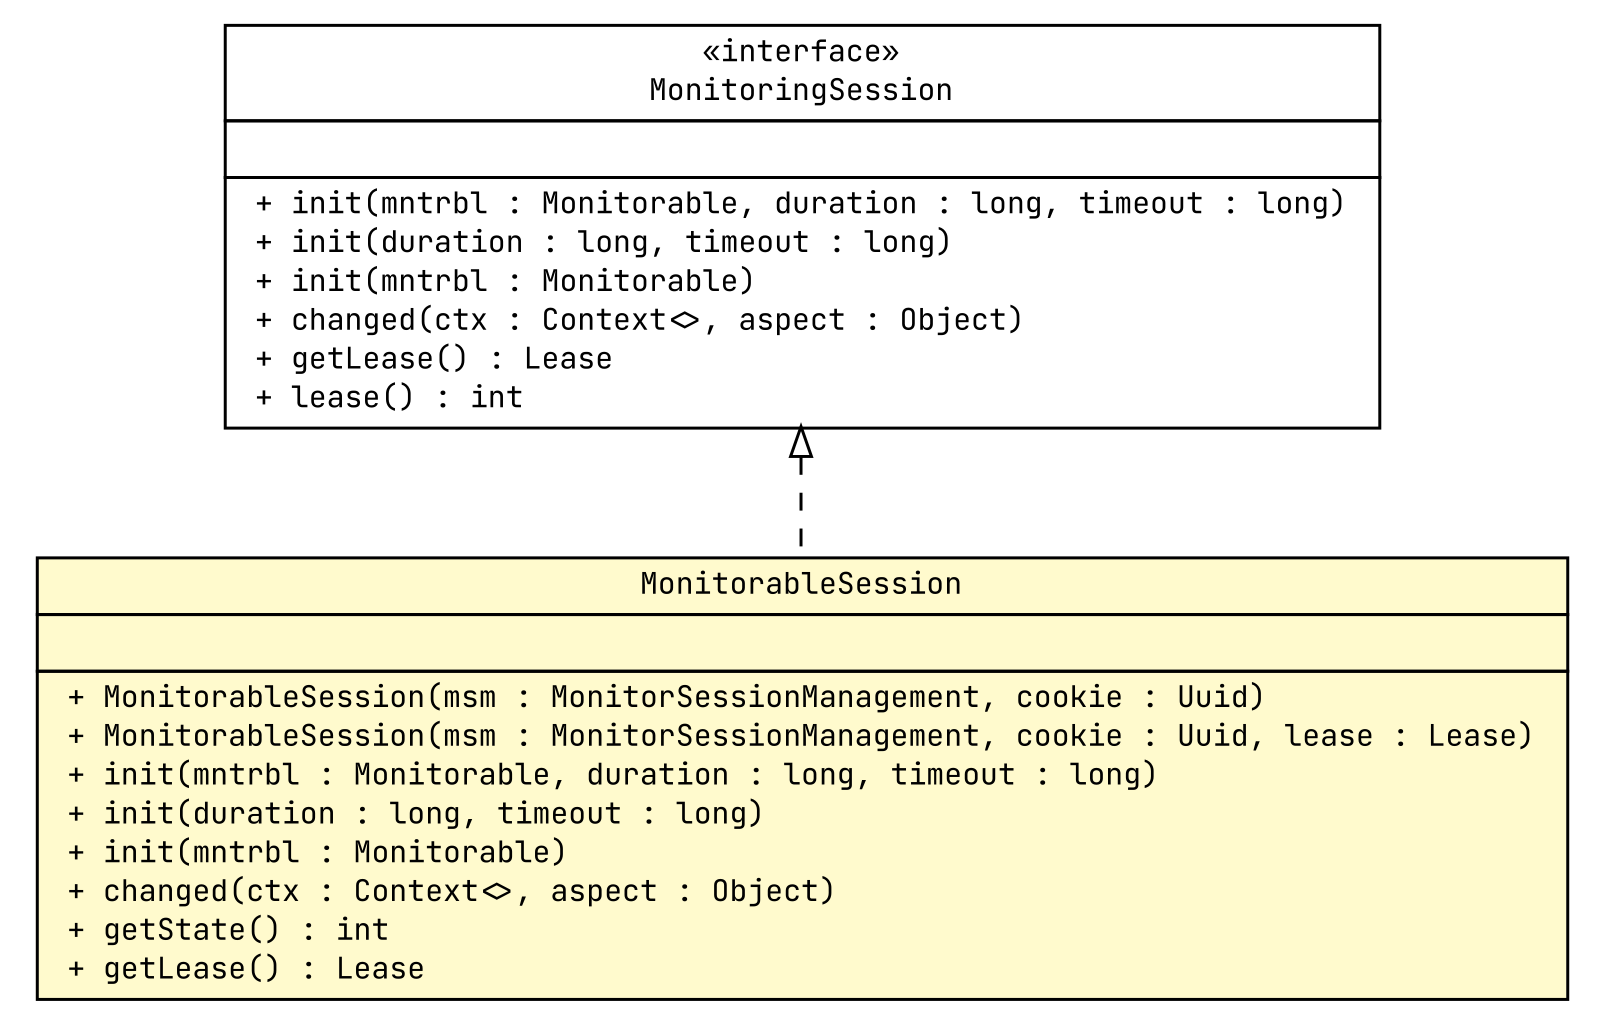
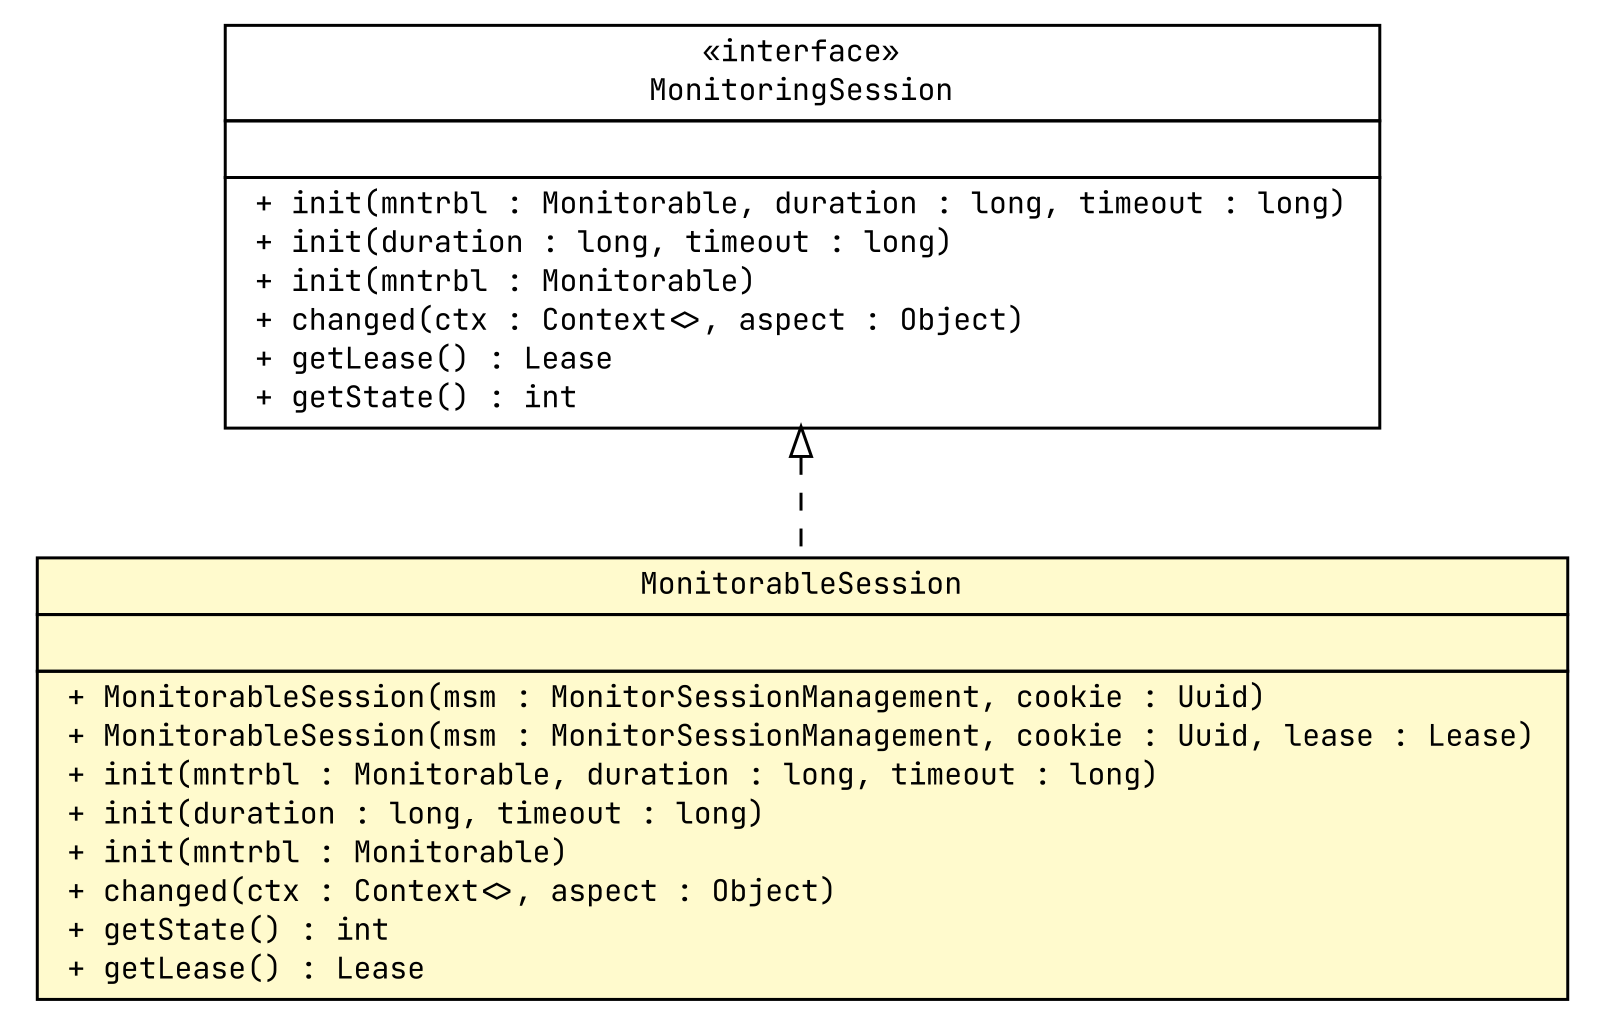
(391, 398) -> (418, 398)
